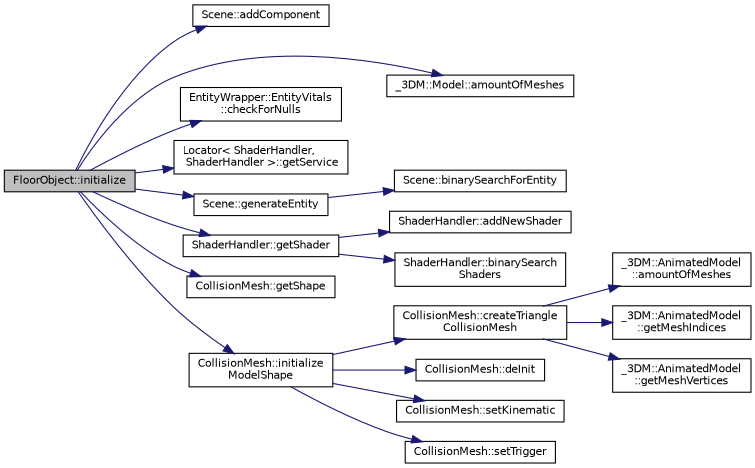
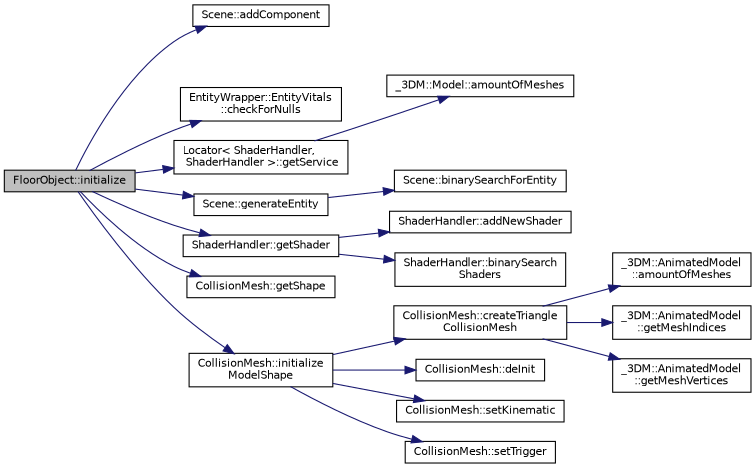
(235, 61) -> (377, 121)
